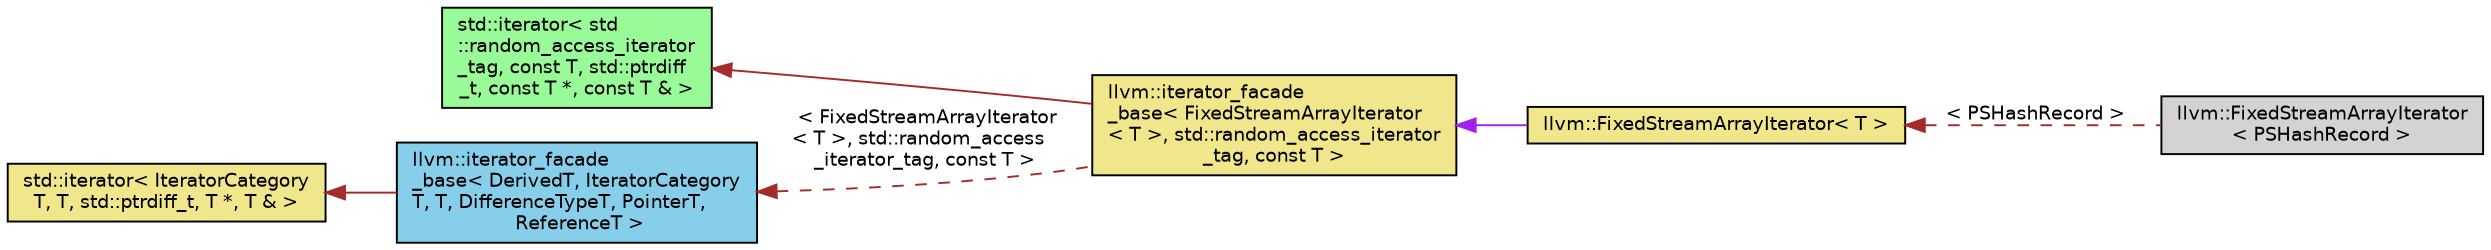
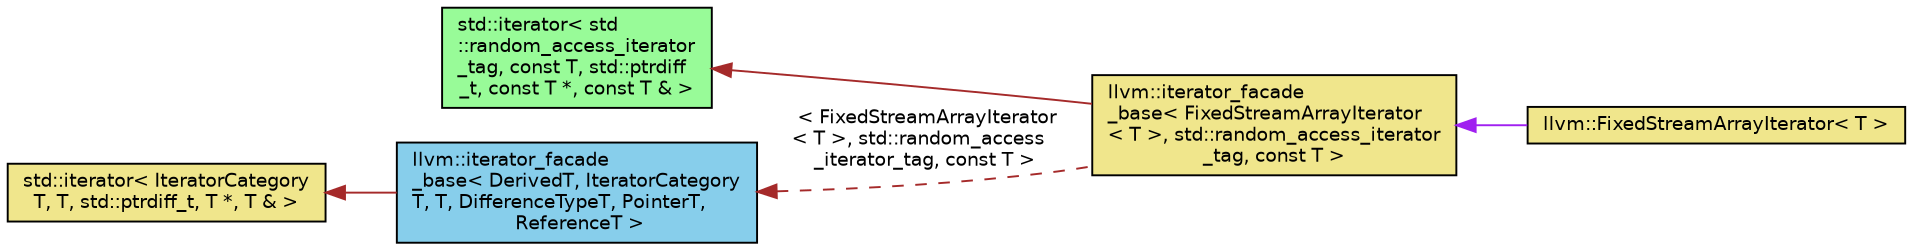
(2322, 125) -> none
